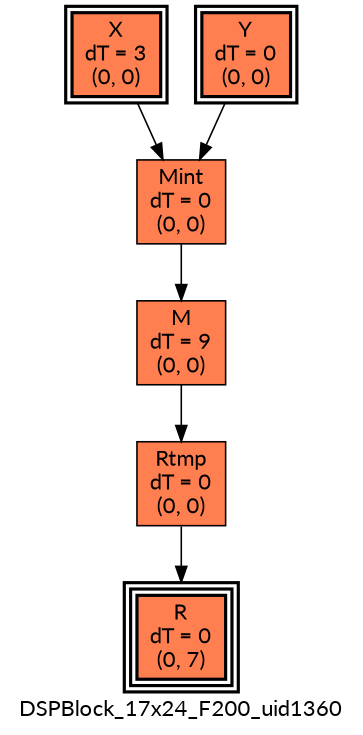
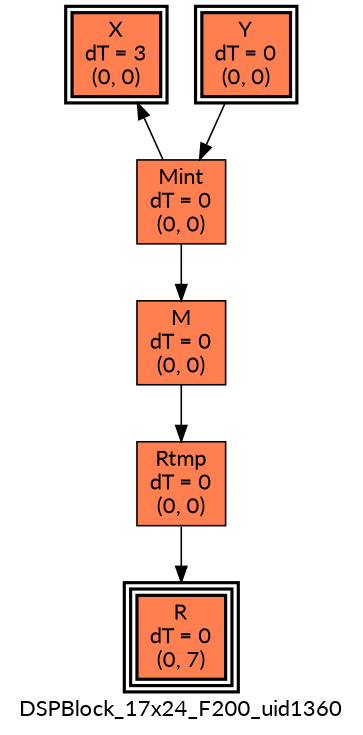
(147, 124) -> (153, 139)
(181, 343) -> (181, 343)
